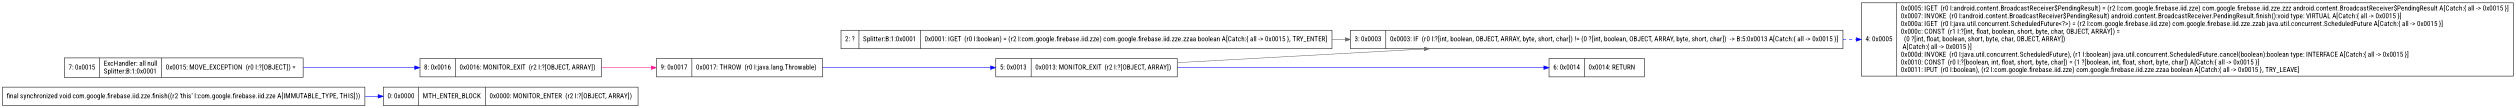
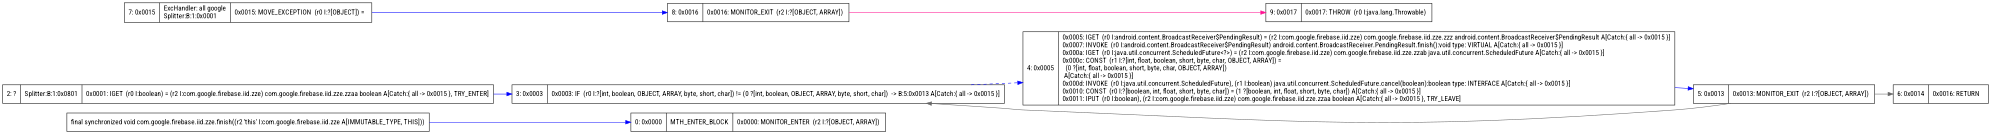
(890, 39) -> (51, 94)
(1339, 39) -> (500, 94)
(131, 64) -> (195, 8)
(1614, 67) -> (1959, 94)
(907, 68) -> (1682, 88)
(1361, 68) -> (1881, 94)
